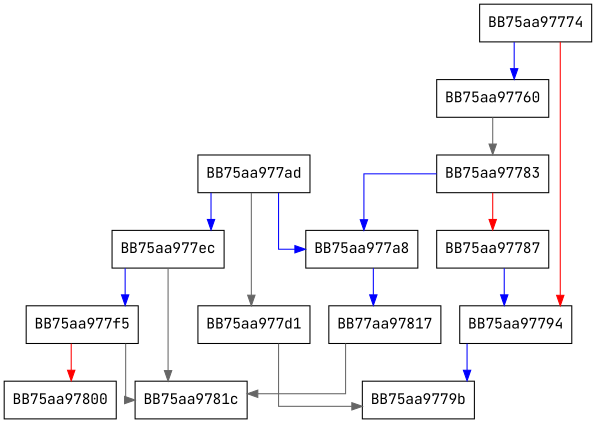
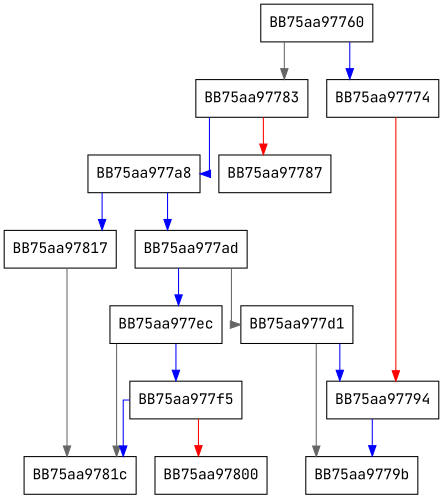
(514, 55) -> (350, 55)
(279, 229) -> (168, 206)
(504, 282) -> (340, 357)
(385, 325) -> (60, 249)
(126, 372) -> (123, 420)
